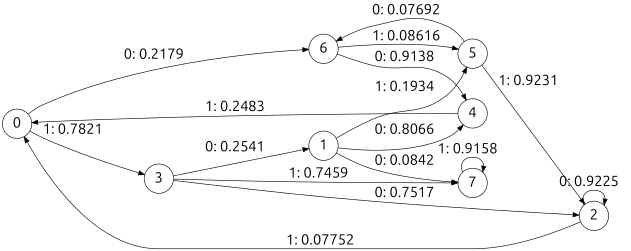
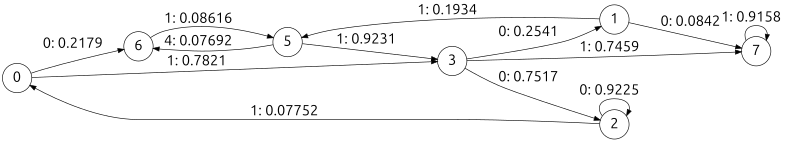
(409, 10) -> (202, 41)
(473, 113) -> none
(532, 132) -> (367, 51)
